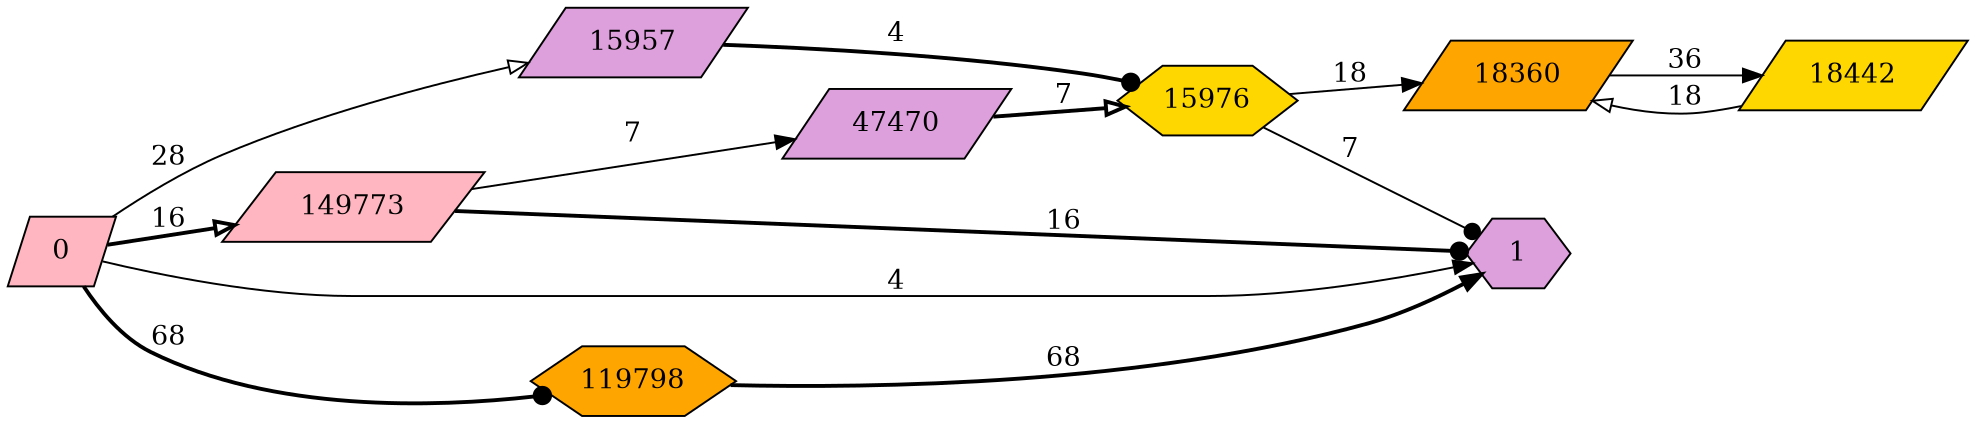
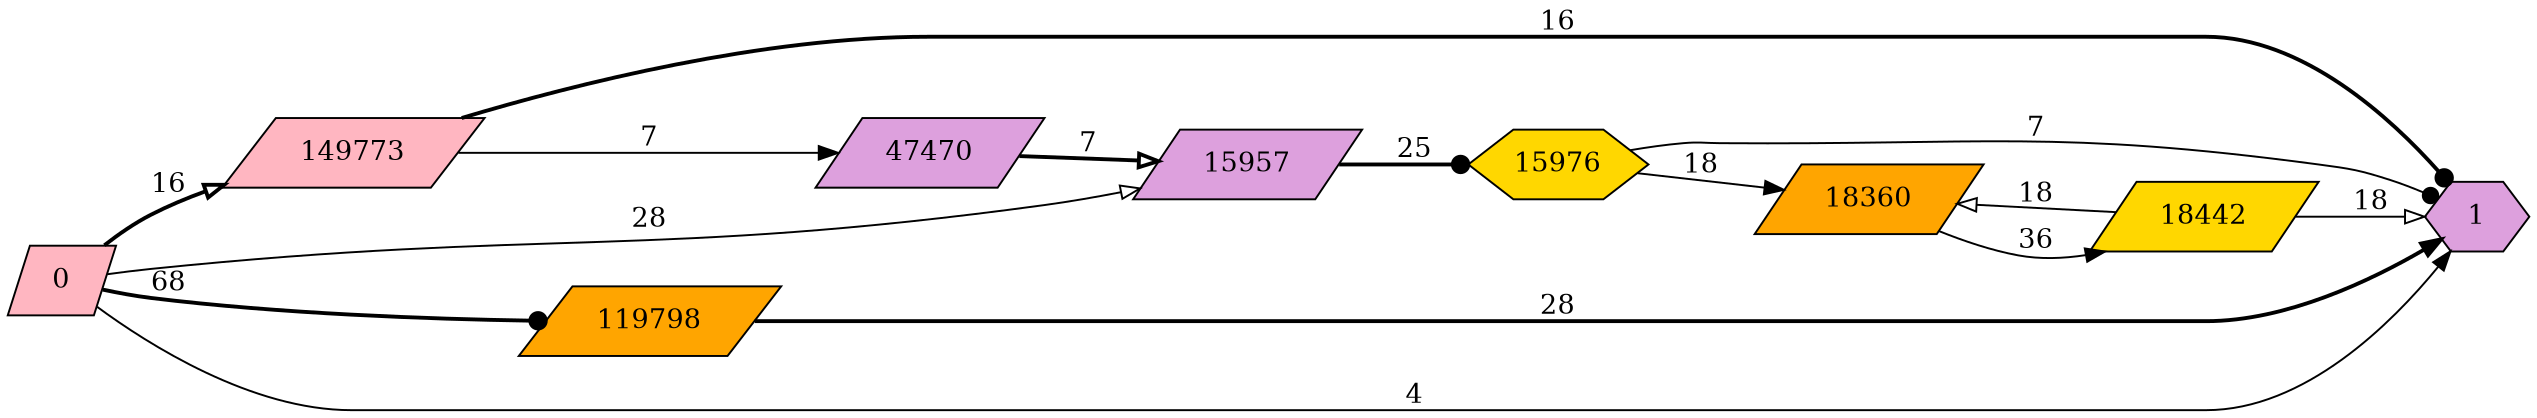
(897, 34) -> (1415, 150)
(1050, 112) -> (1079, 158)
none -> (2350, 217)
(1064, 359) -> (1558, 307)
(633, 381) -> (650, 321)
